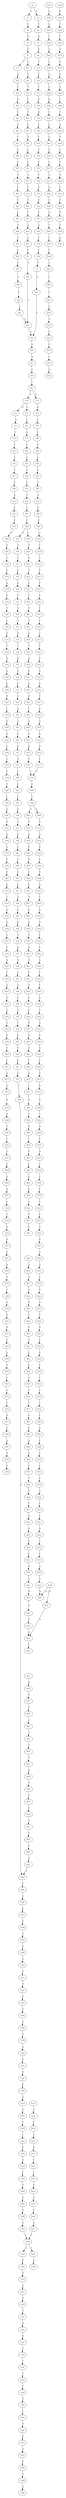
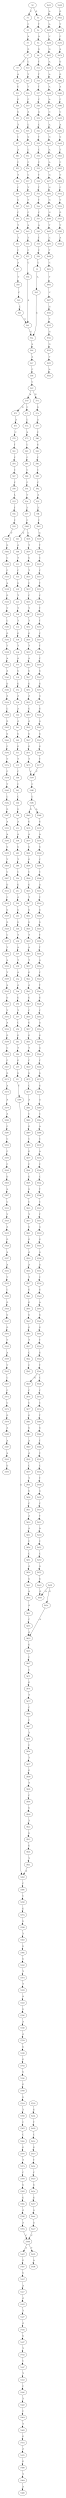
none -> (28, 1246)
(28, 1377) -> (34, 1377)
none -> (28, 1664)
